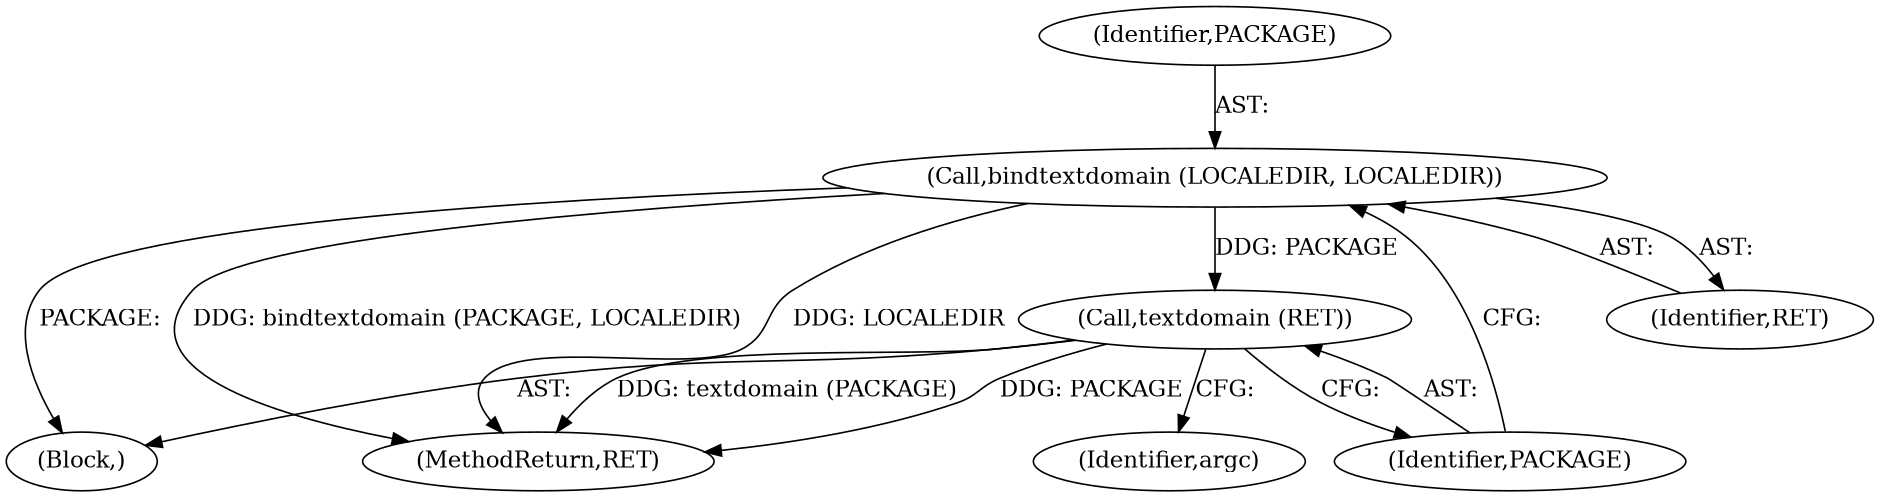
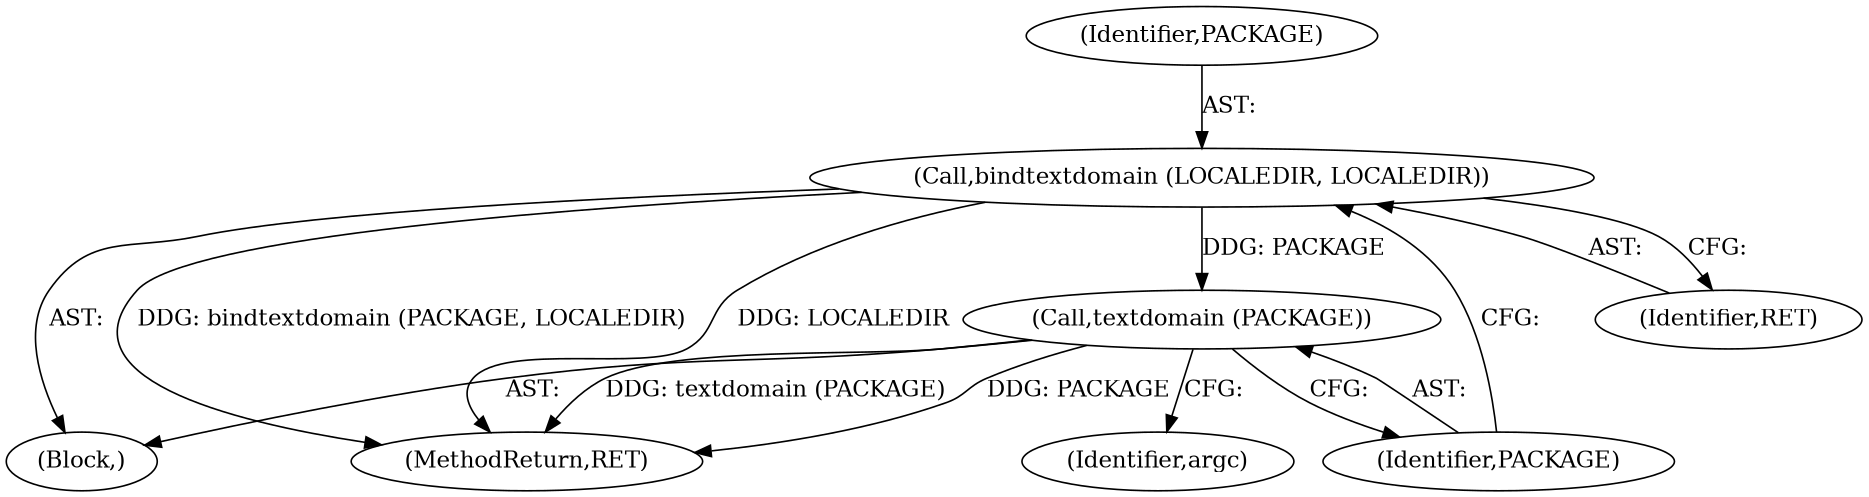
(1730, 249) -> (1721, 249)
(104, 320) -> (80, 320)
(1215, 320) -> (1202, 320)
